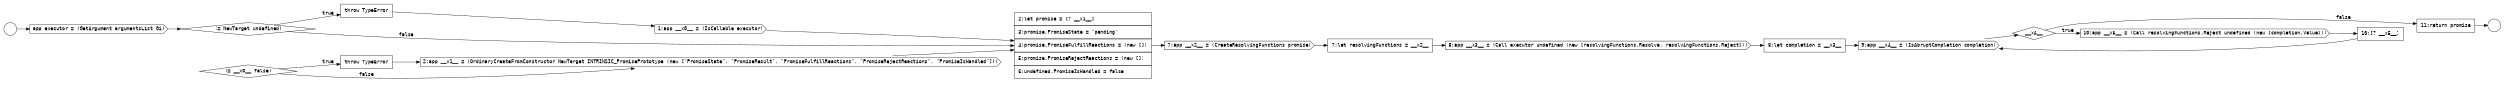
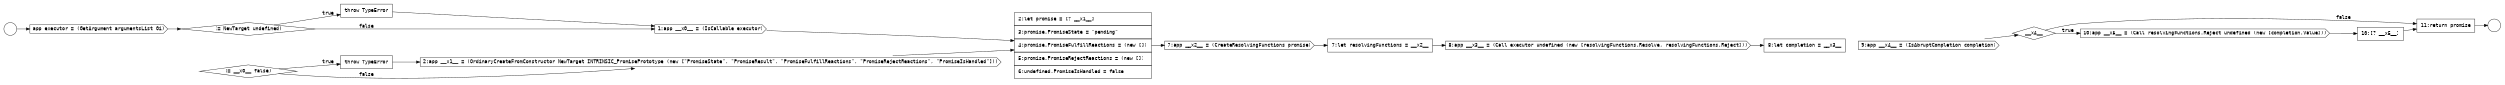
(649, 44) -> (483, 29)
(1850, 45) -> none
(2180, 50) -> (2408, 30)
